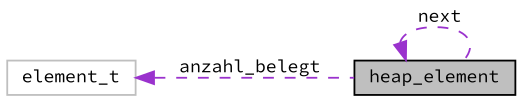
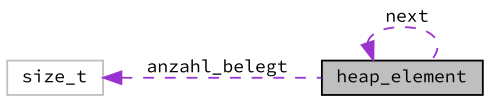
(71, 78) -> (55, 78)
